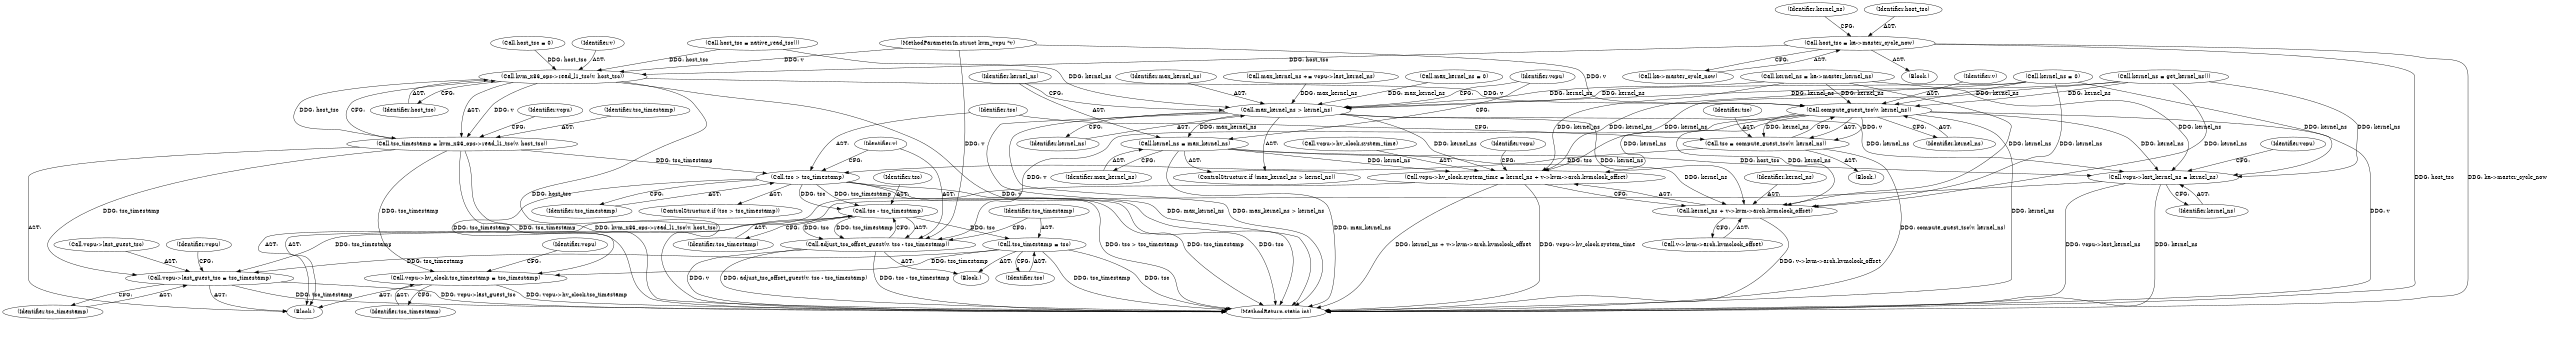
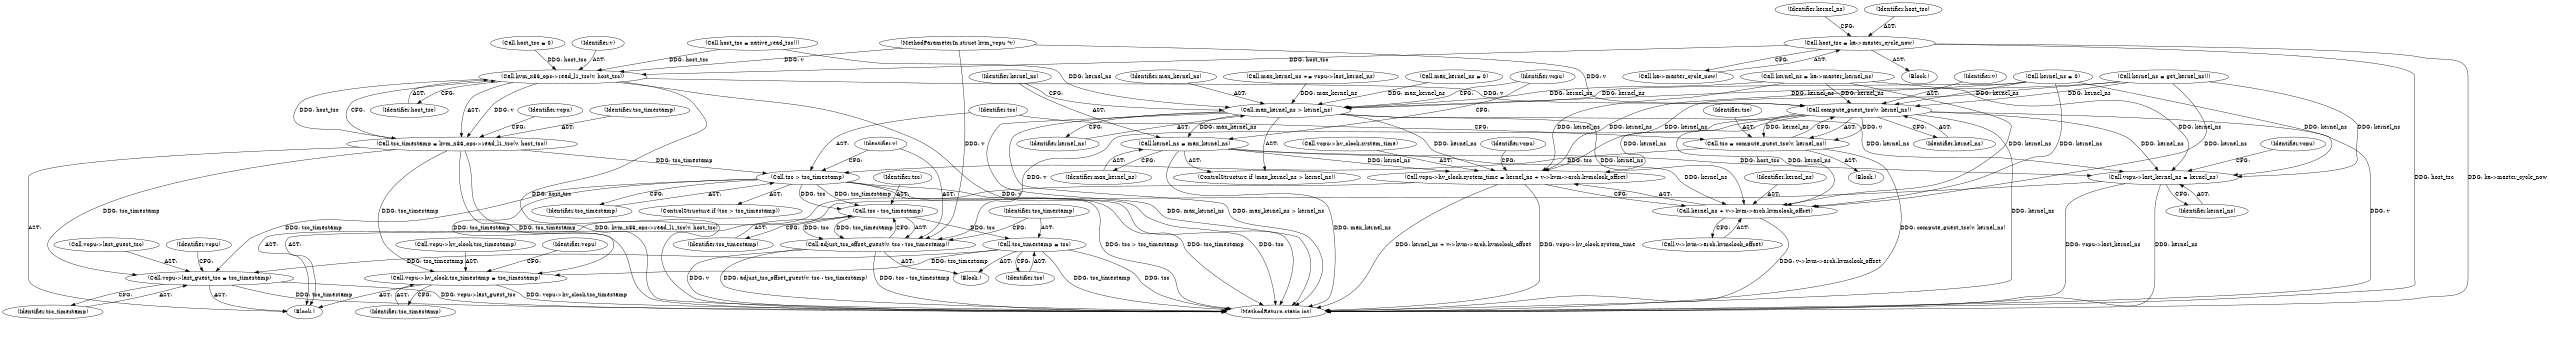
(544, 233) -> (482, 209)
none -> (466, 245)
